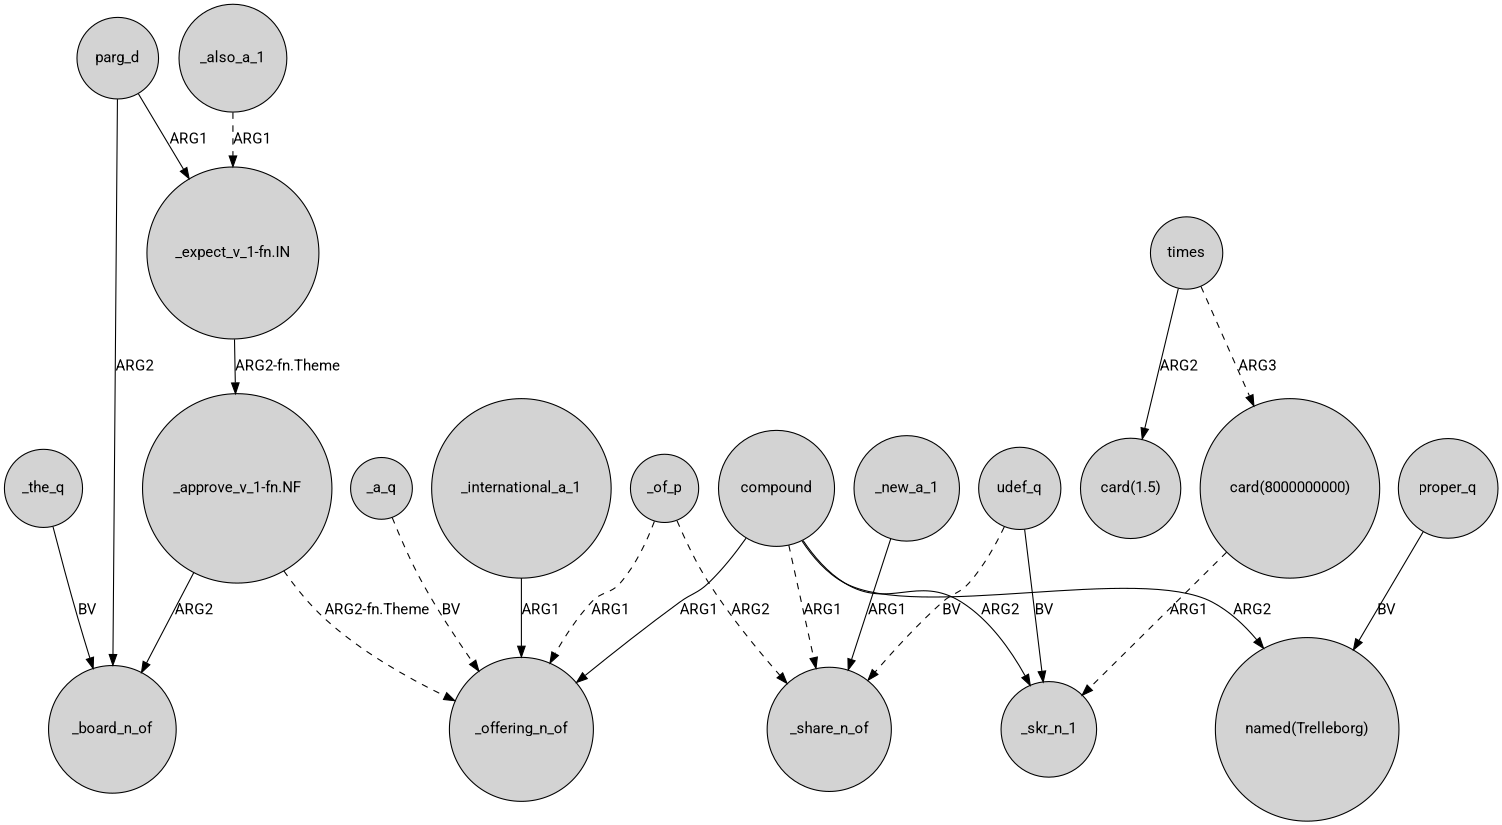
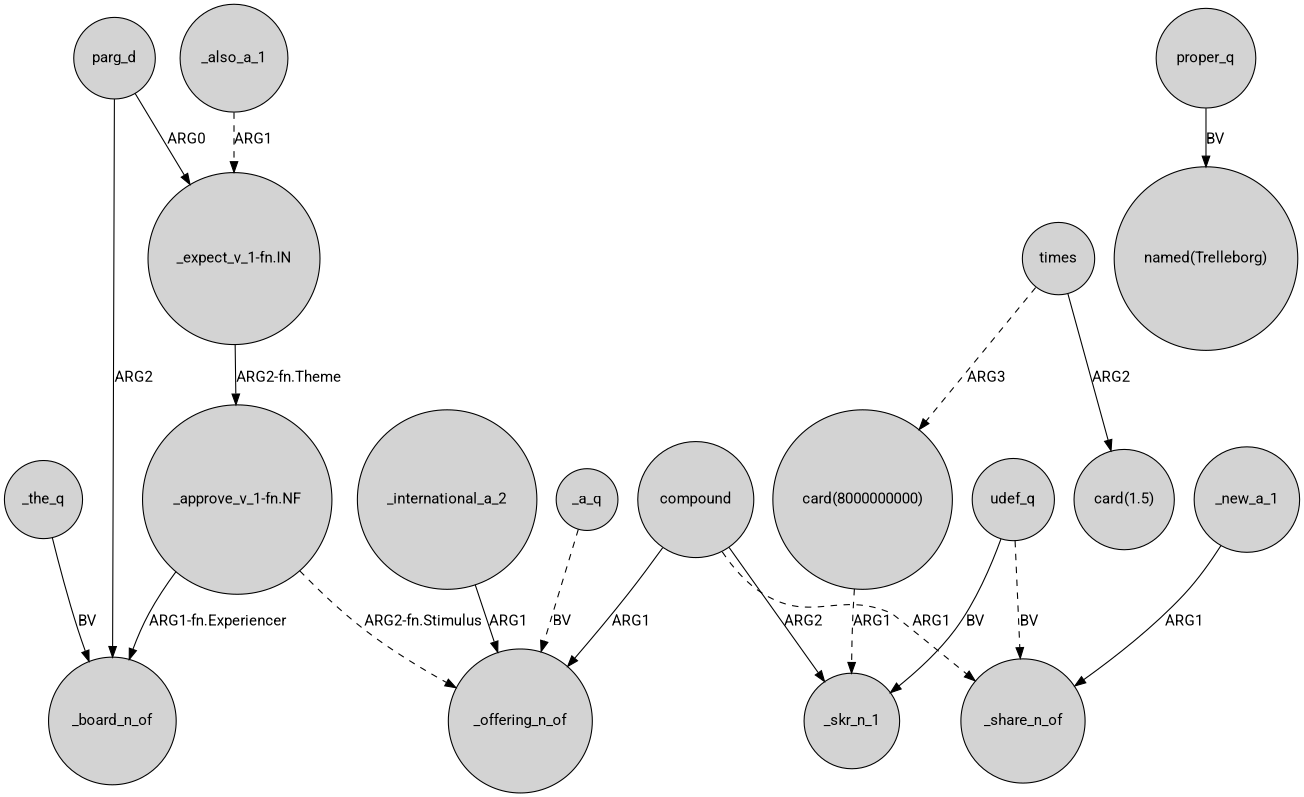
(189, 139) -> (187, 139)
(521, 488) -> (447, 500)
(665, 488) -> none
(1015, 593) -> none
(194, 610) -> (218, 621)
(377, 610) -> (423, 621)
